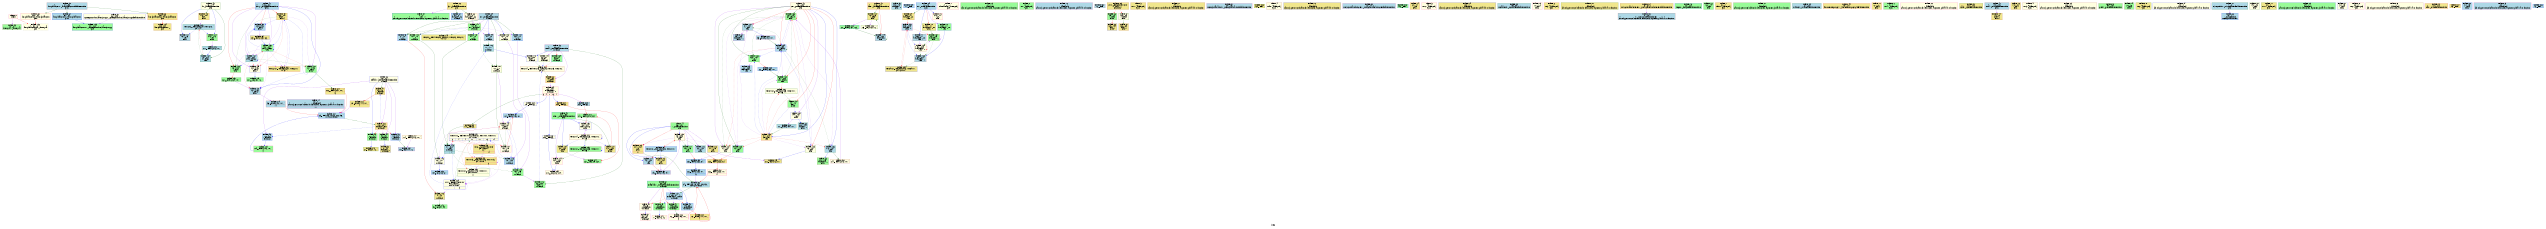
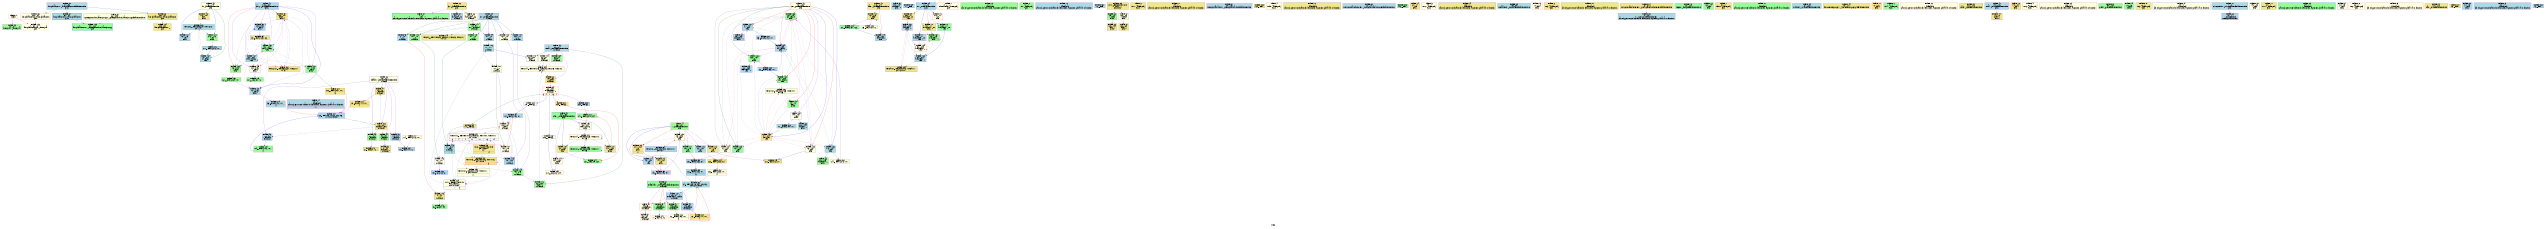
(505, 137) -> (493, 130)
